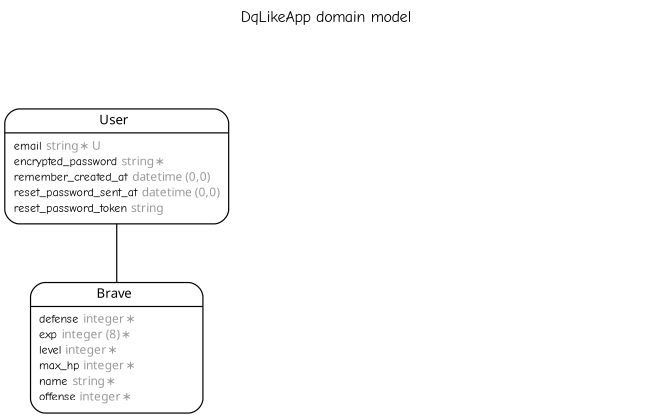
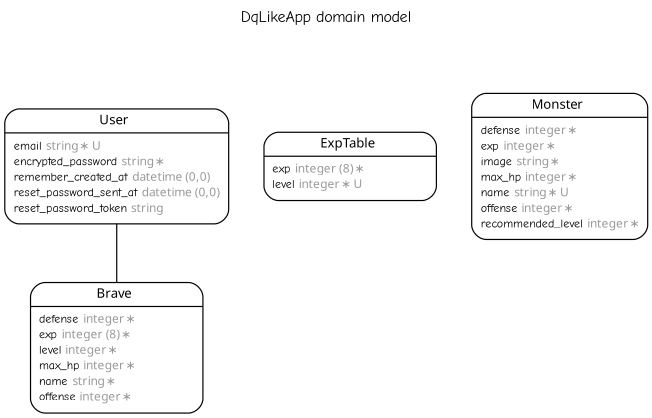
none -> (350, 166)
none -> (560, 166)
